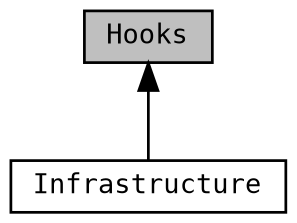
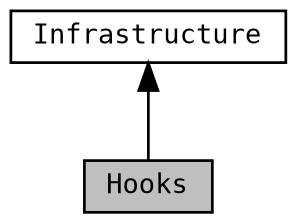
(148, 126) -> (148, 126)
